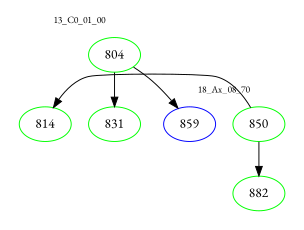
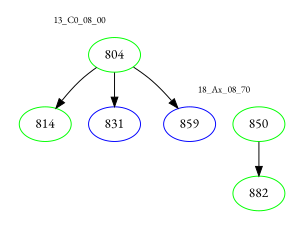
(80, 21) -> (80, 21)
(157, 74) -> (78, 83)
(115, 124) -> (115, 124)
